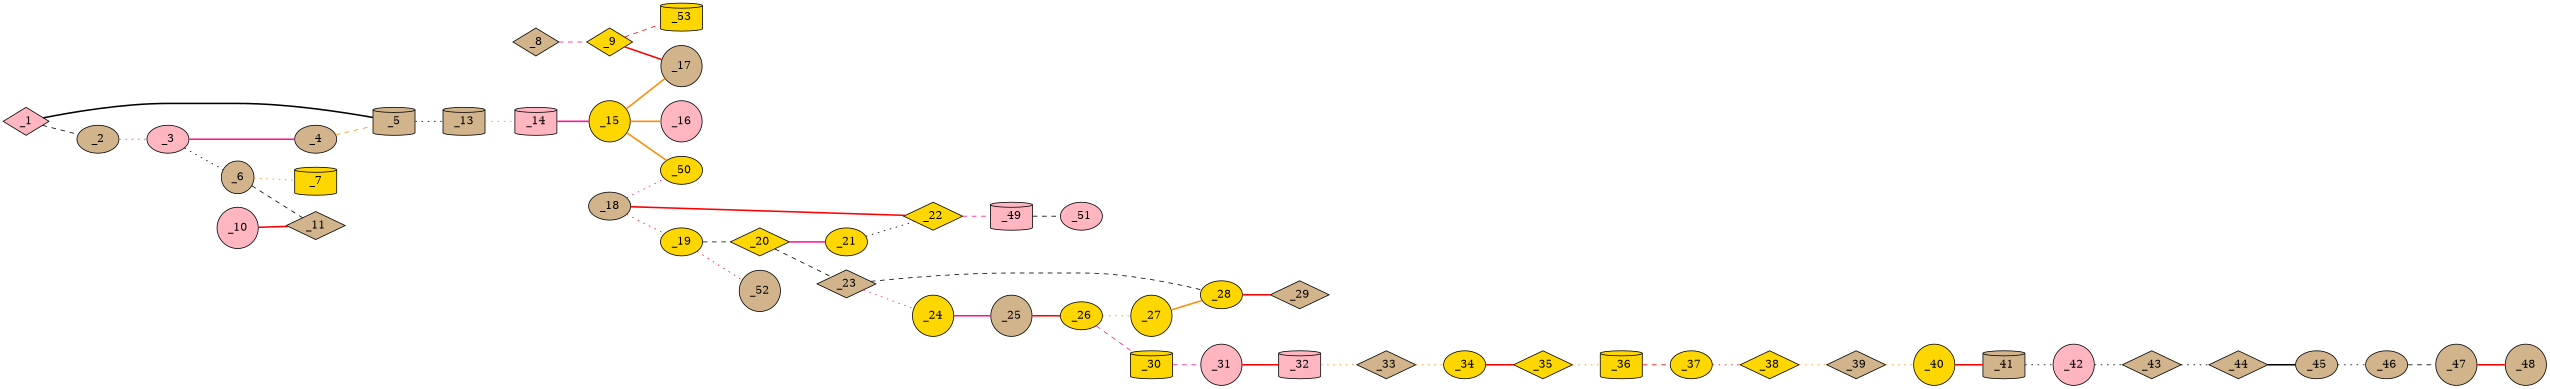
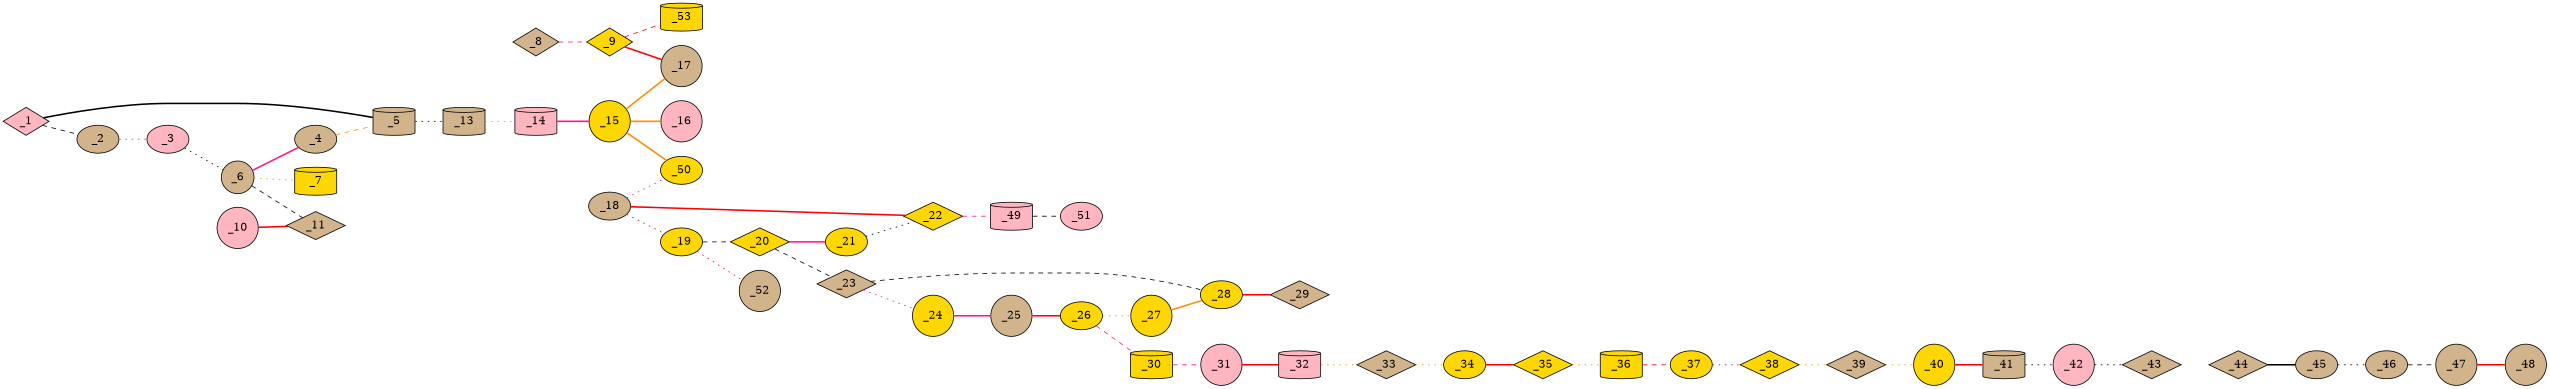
(242, 139) -> (276, 159)
(2195, 365) -> none
